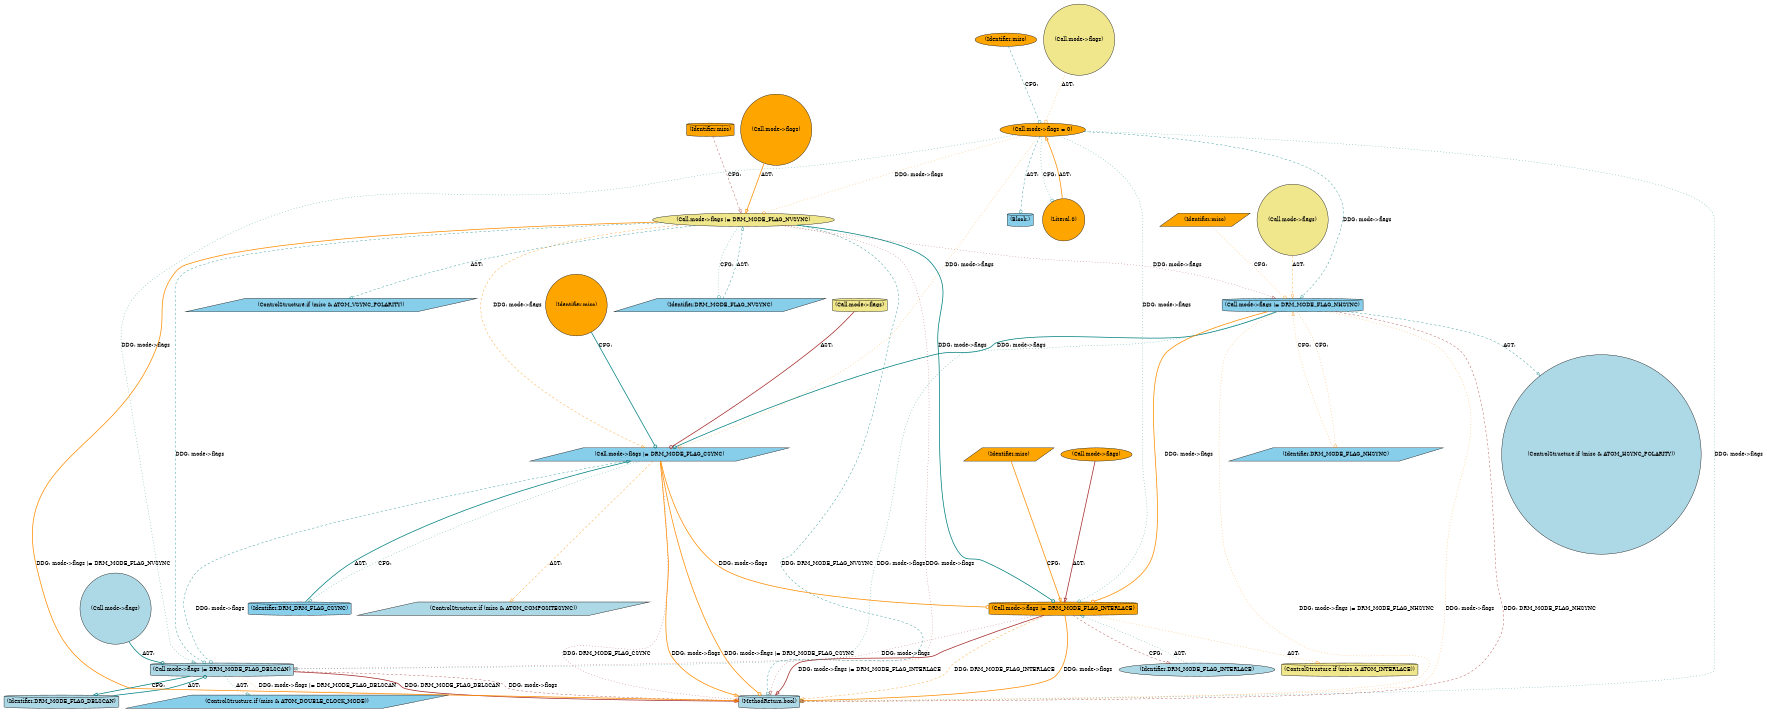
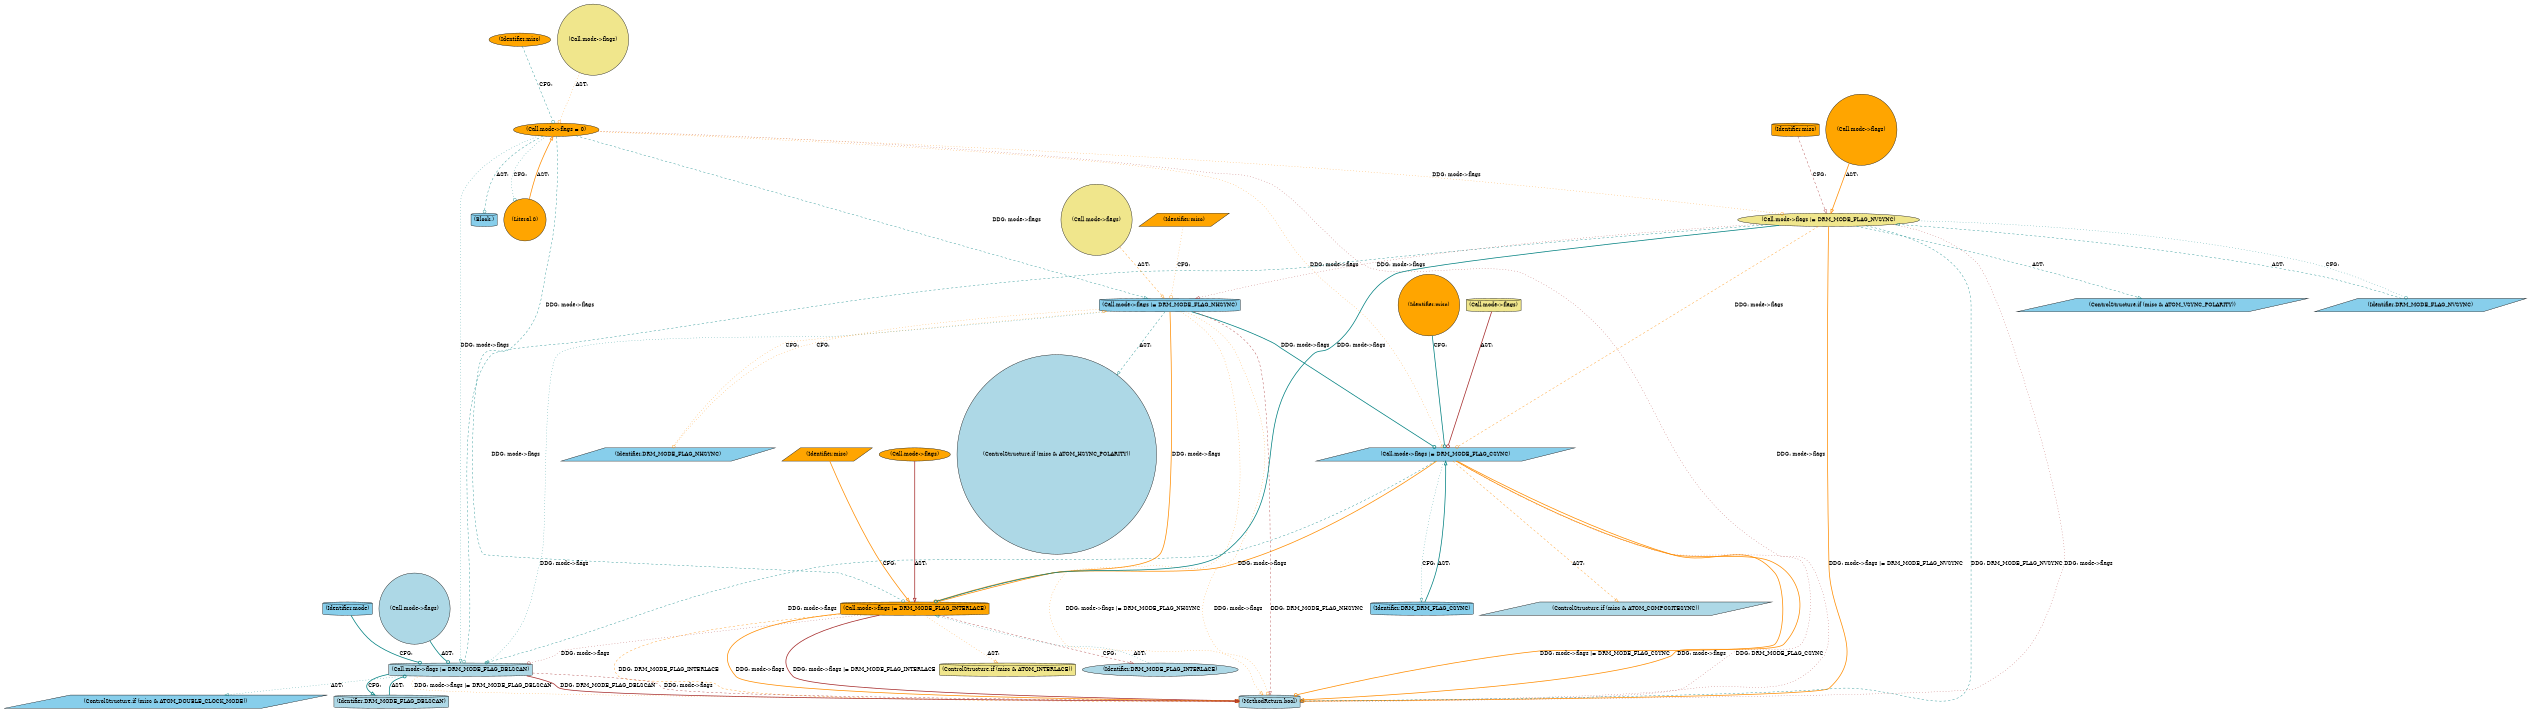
(481, 300) -> (1638, 336)
(1142, 362) -> (478, 541)
(1714, 579) -> (1561, 297)
none -> (348, 609)
